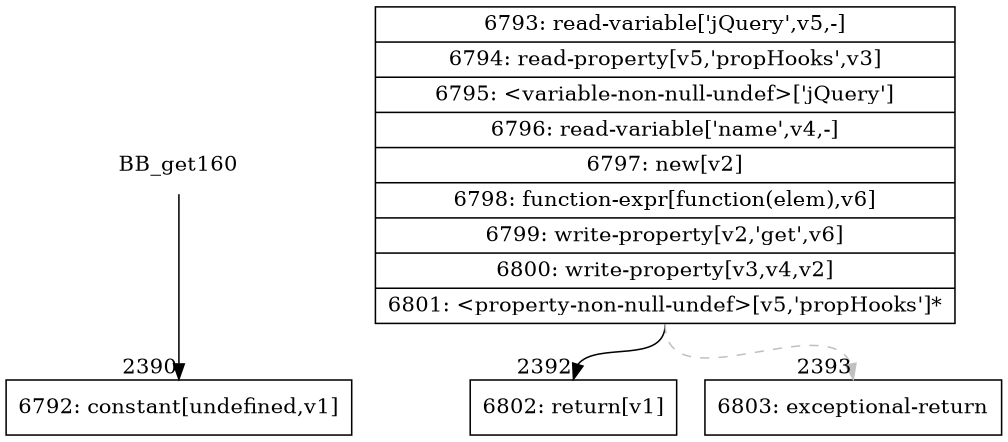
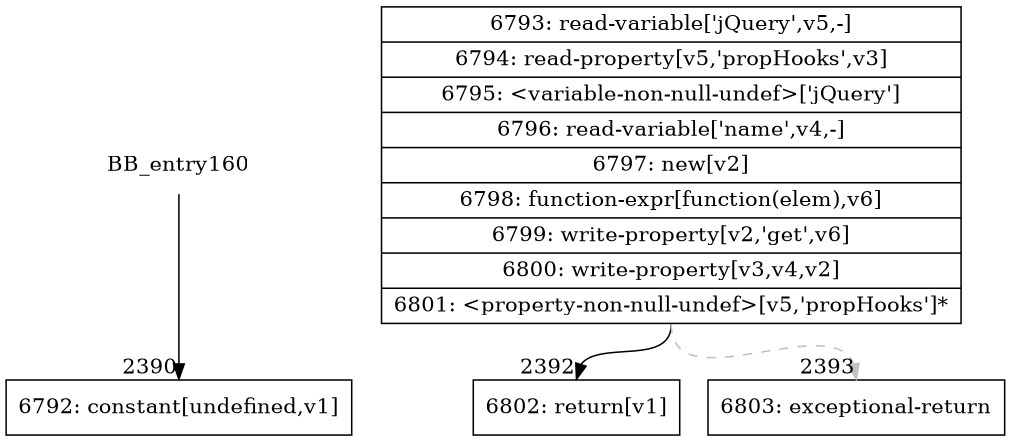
(179, 165) -> (179, 165)
